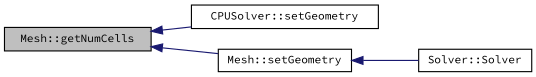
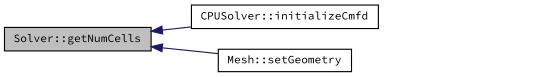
(285, 17) -> (285, 17)
(78, 39) -> (78, 39)
(475, 60) -> none
